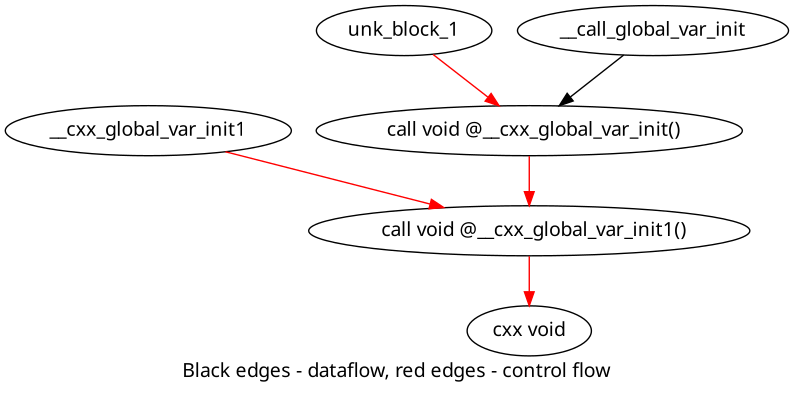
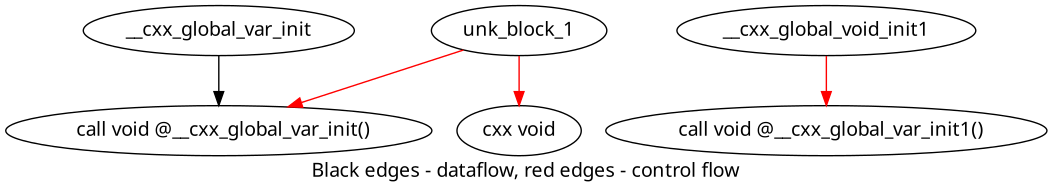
(653, 31) -> (219, 31)
(148, 131) -> (826, 31)
(529, 174) -> none
(529, 274) -> (519, 74)
